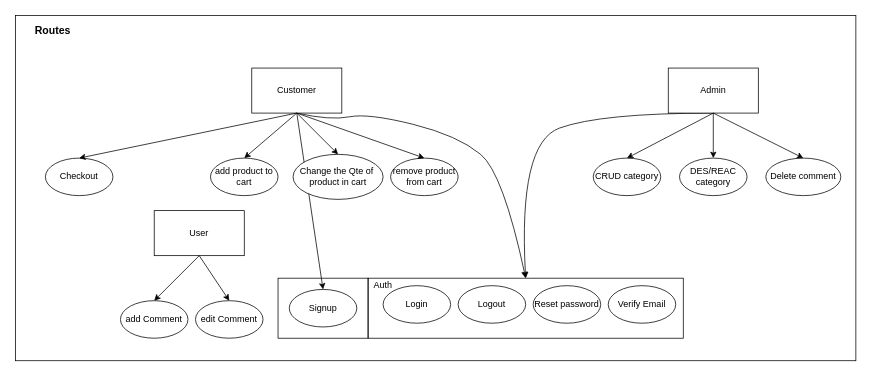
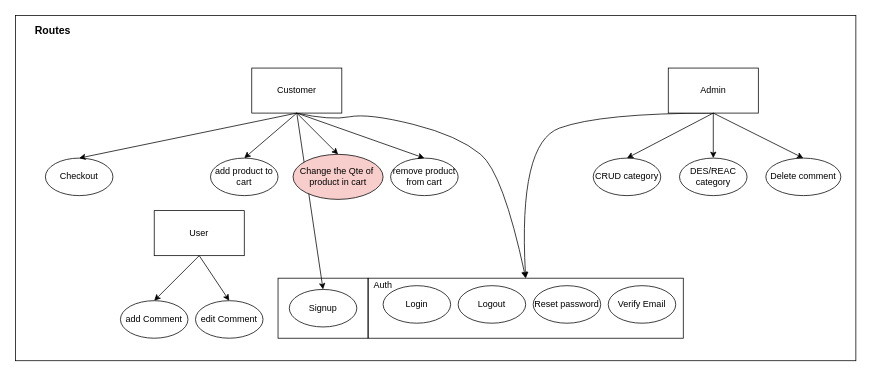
(338, 177) -> (338, 177)
